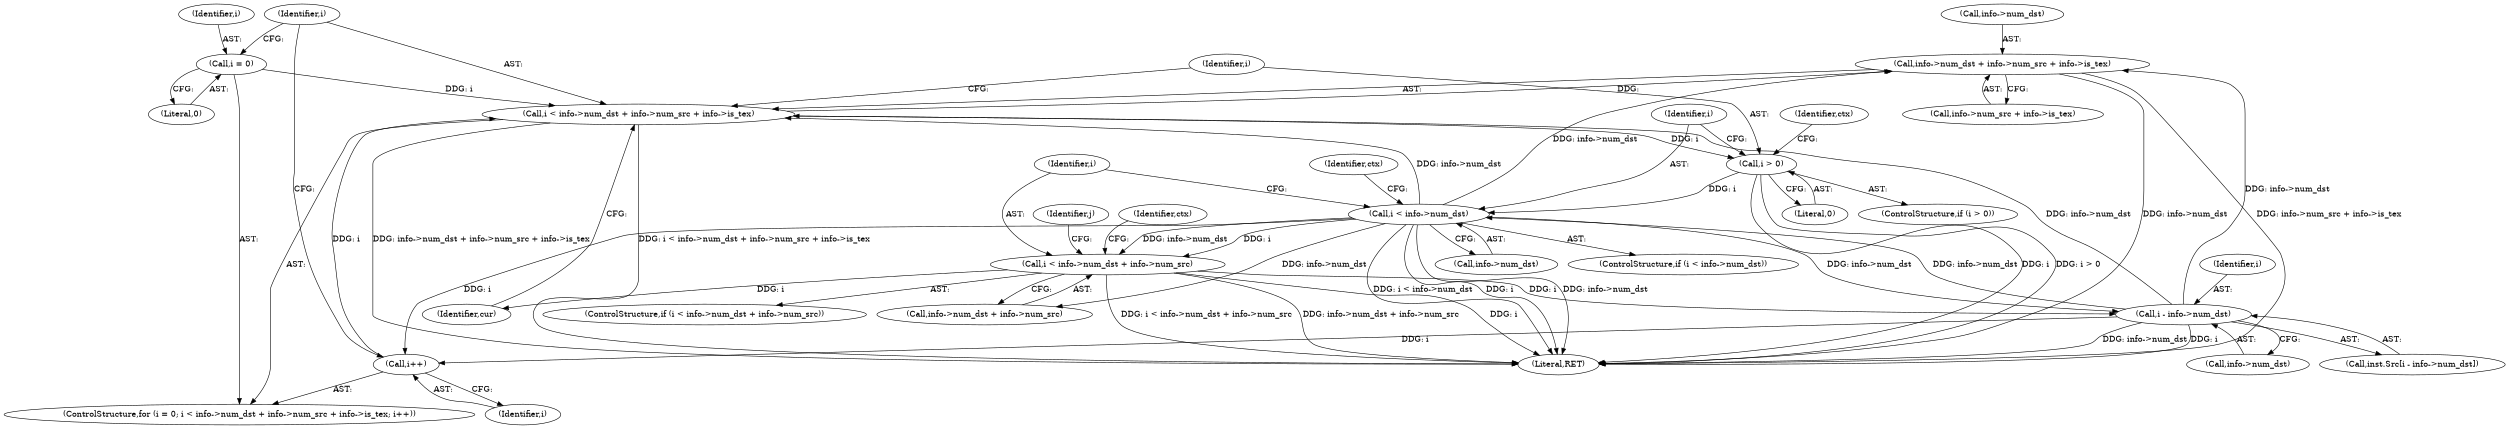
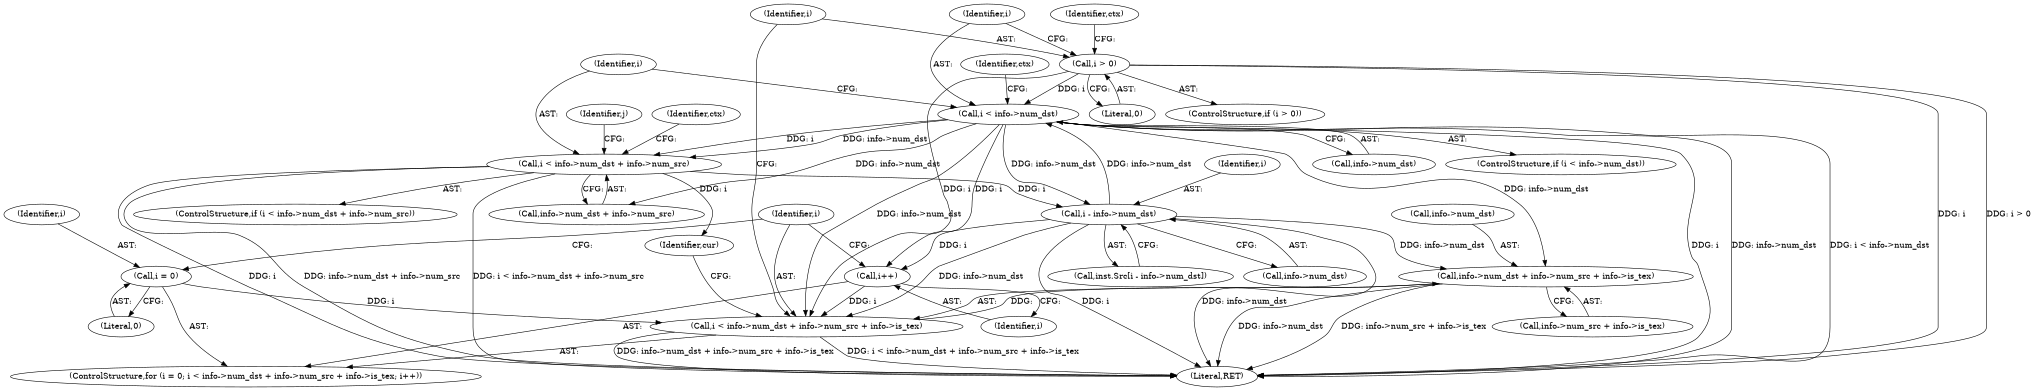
(1262, 121) -> (936, 168)
(2393, 340) -> (1149, 246)
